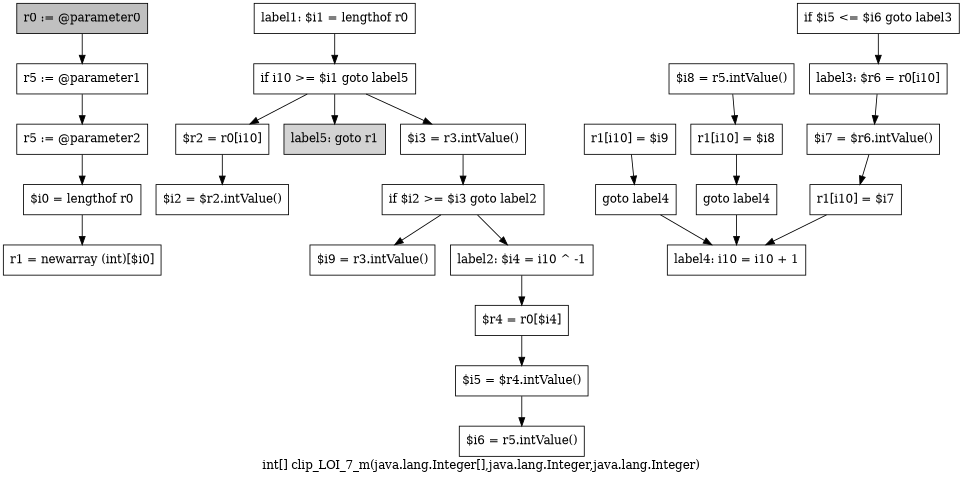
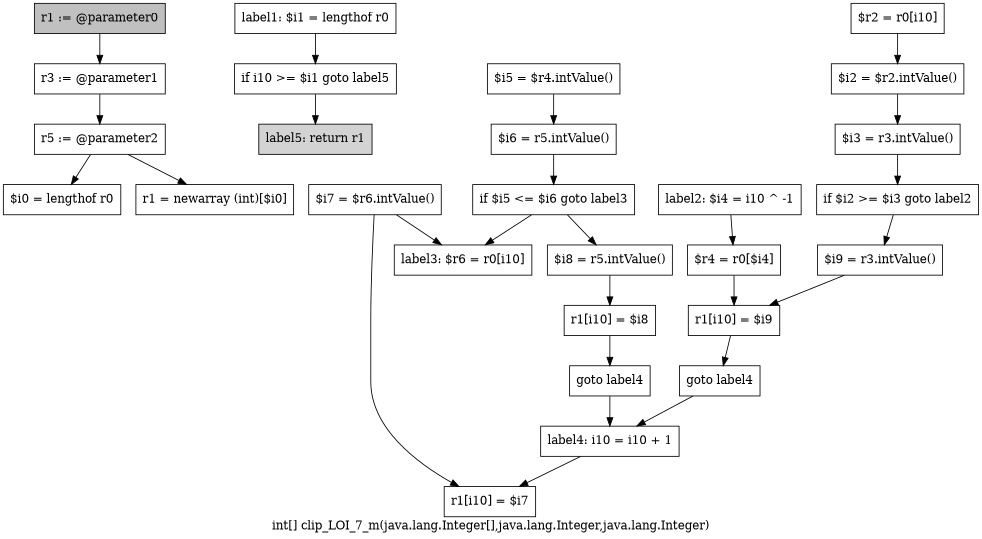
(82, 18) -> (100, 18)
(82, 79) -> (100, 79)
(876, 105) -> (415, 227)
(282, 107) -> none
(395, 107) -> (898, 105)
(335, 139) -> (315, 139)
none -> (554, 165)
(82, 226) -> (153, 167)
(489, 227) -> none
none -> (579, 227)
(800, 228) -> (554, 470)
none -> (811, 289)
(522, 347) -> (734, 286)
